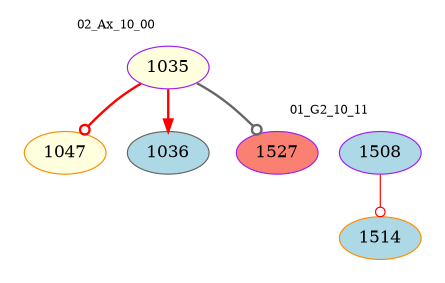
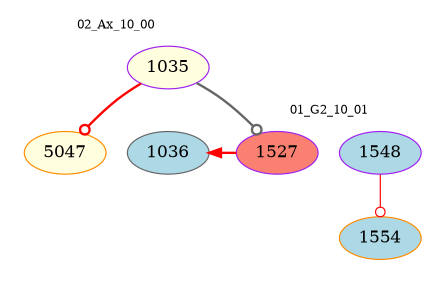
(168, 104) -> (229, 153)
(329, 111) -> (329, 111)
(65, 153) -> (65, 153)
(380, 153) -> (380, 153)
(380, 238) -> (380, 238)
